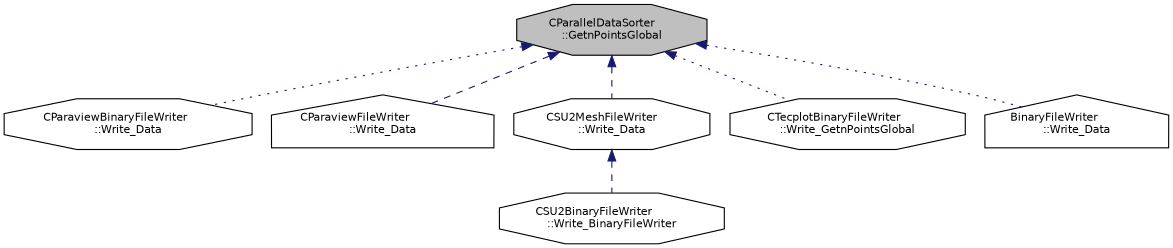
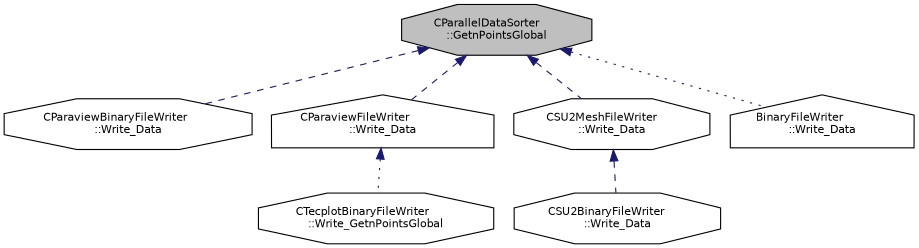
(366, 75) -> (311, 77)
(733, 78) -> (379, 176)
(612, 218) -> (617, 218)
